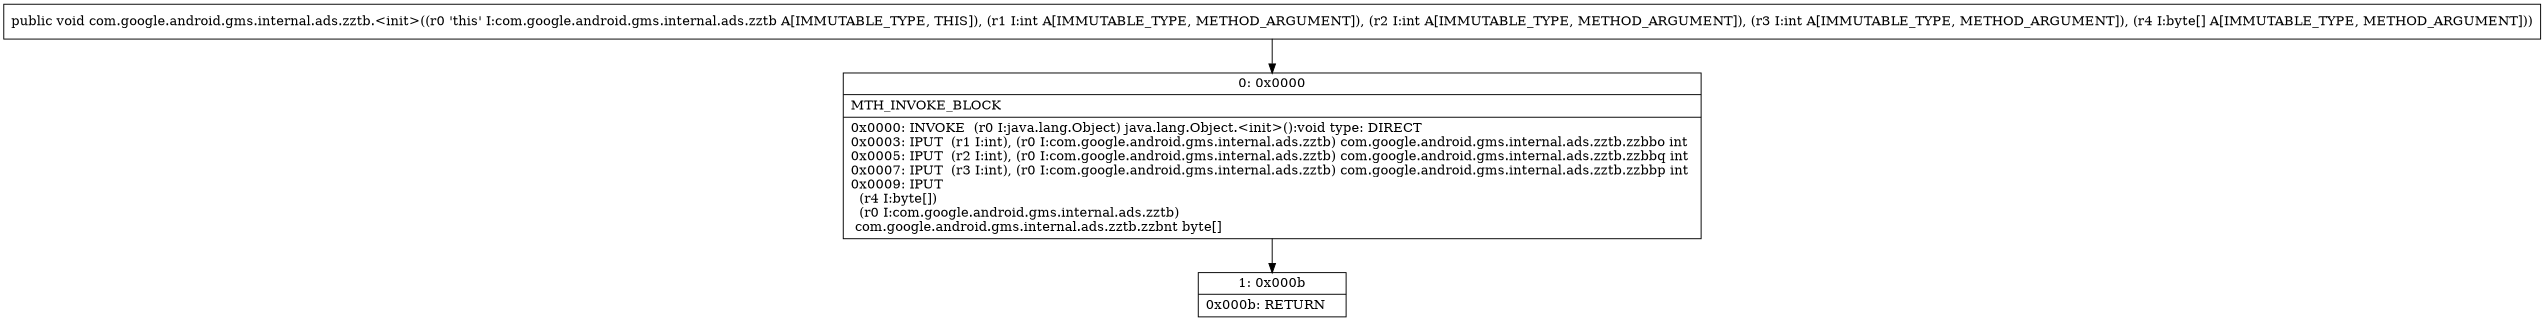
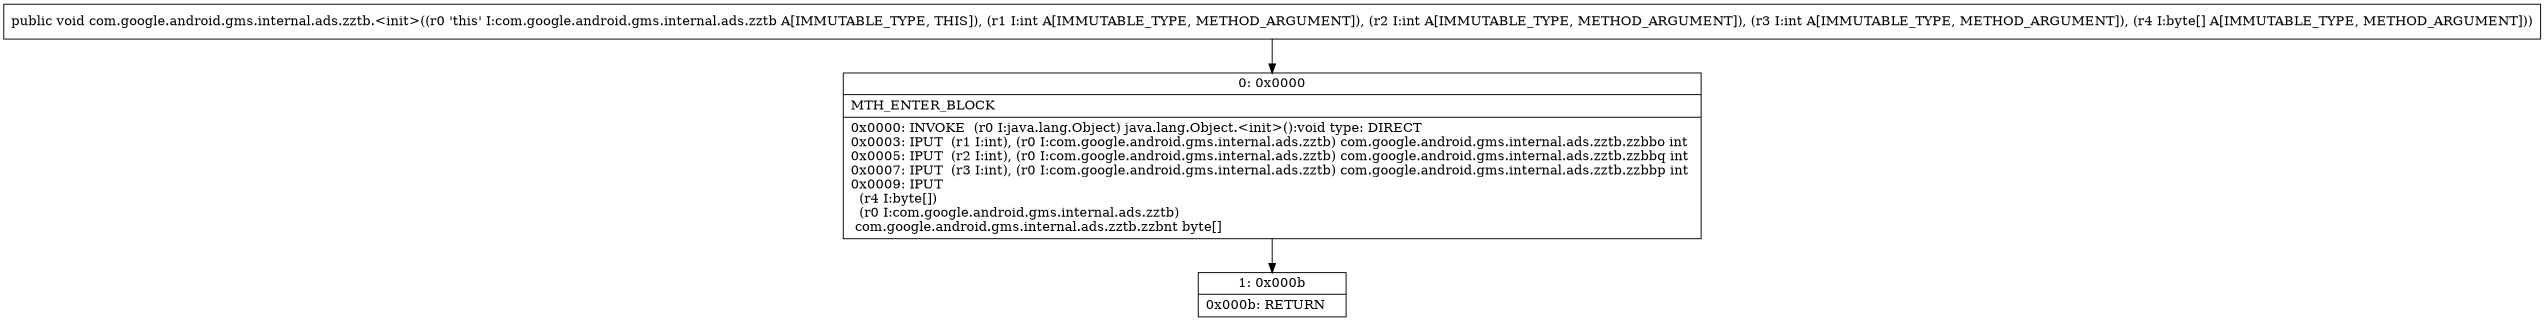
(926, 105) -> (923, 105)
